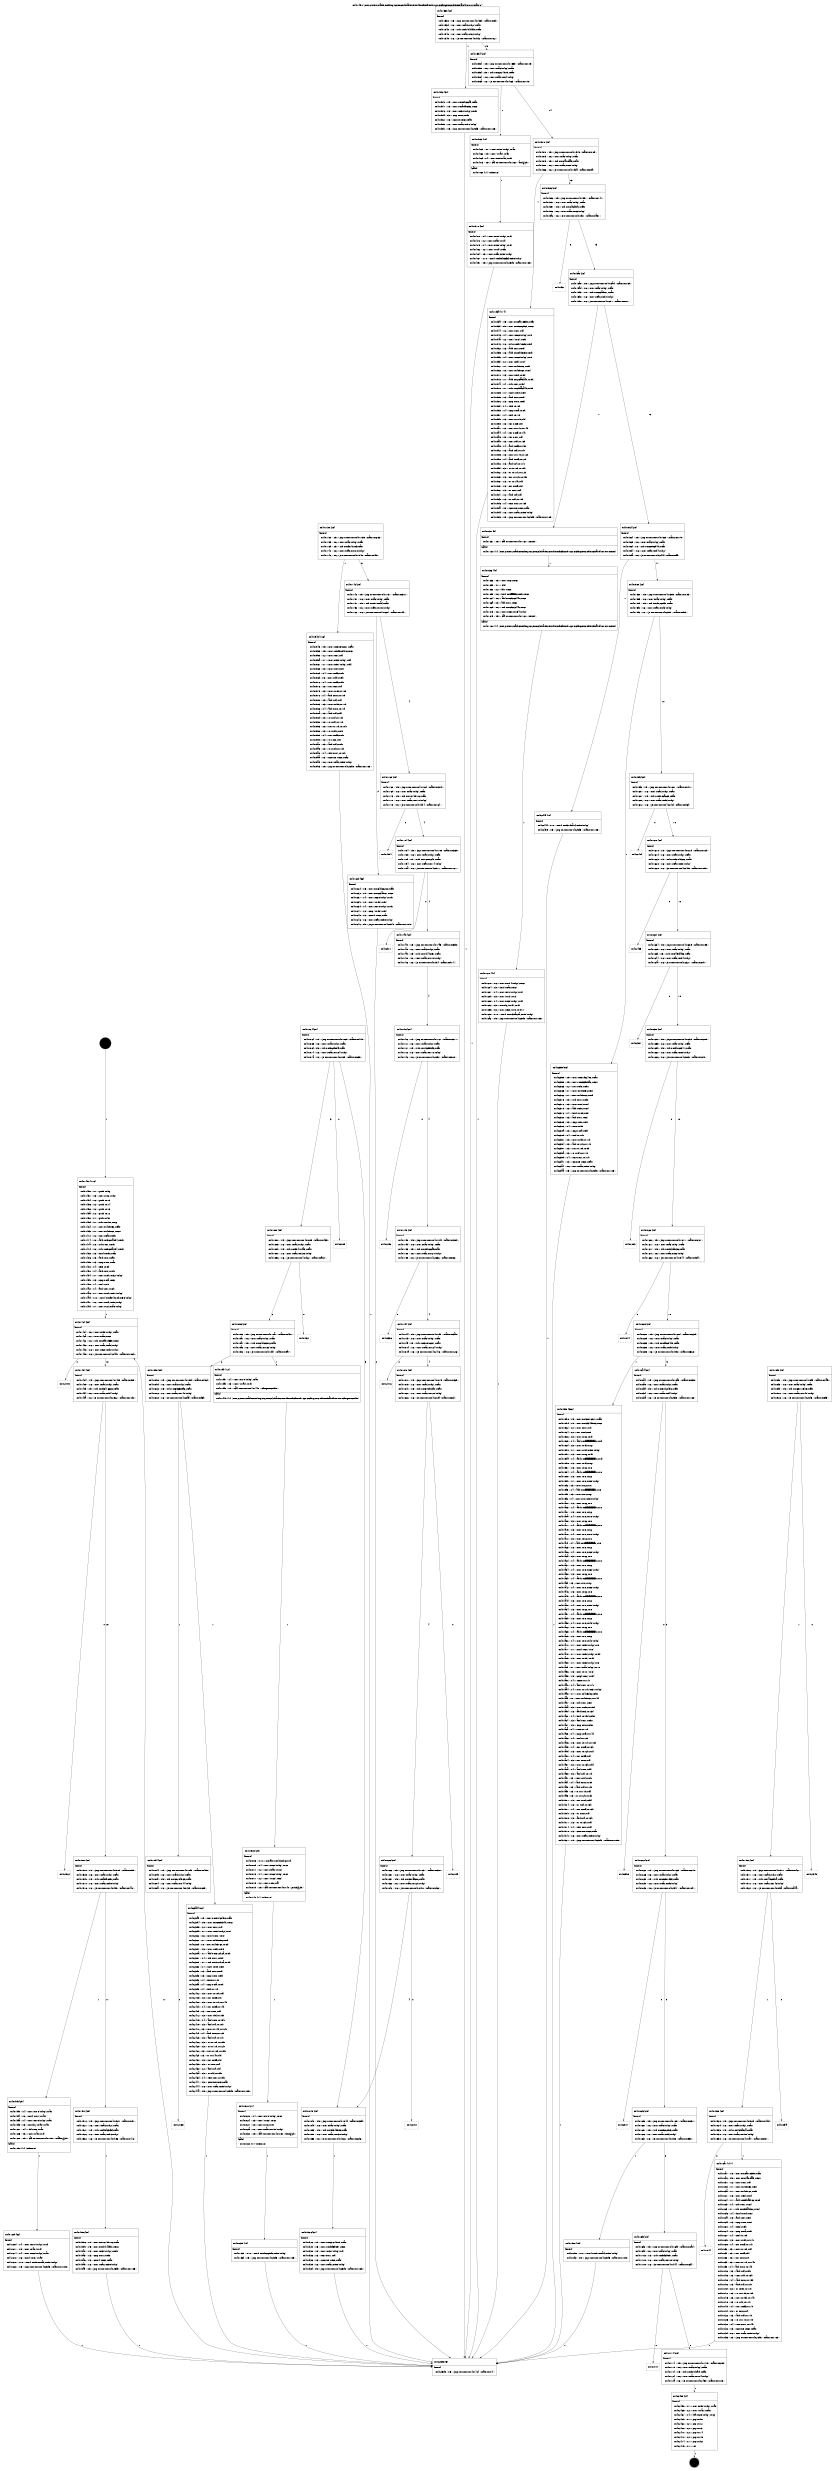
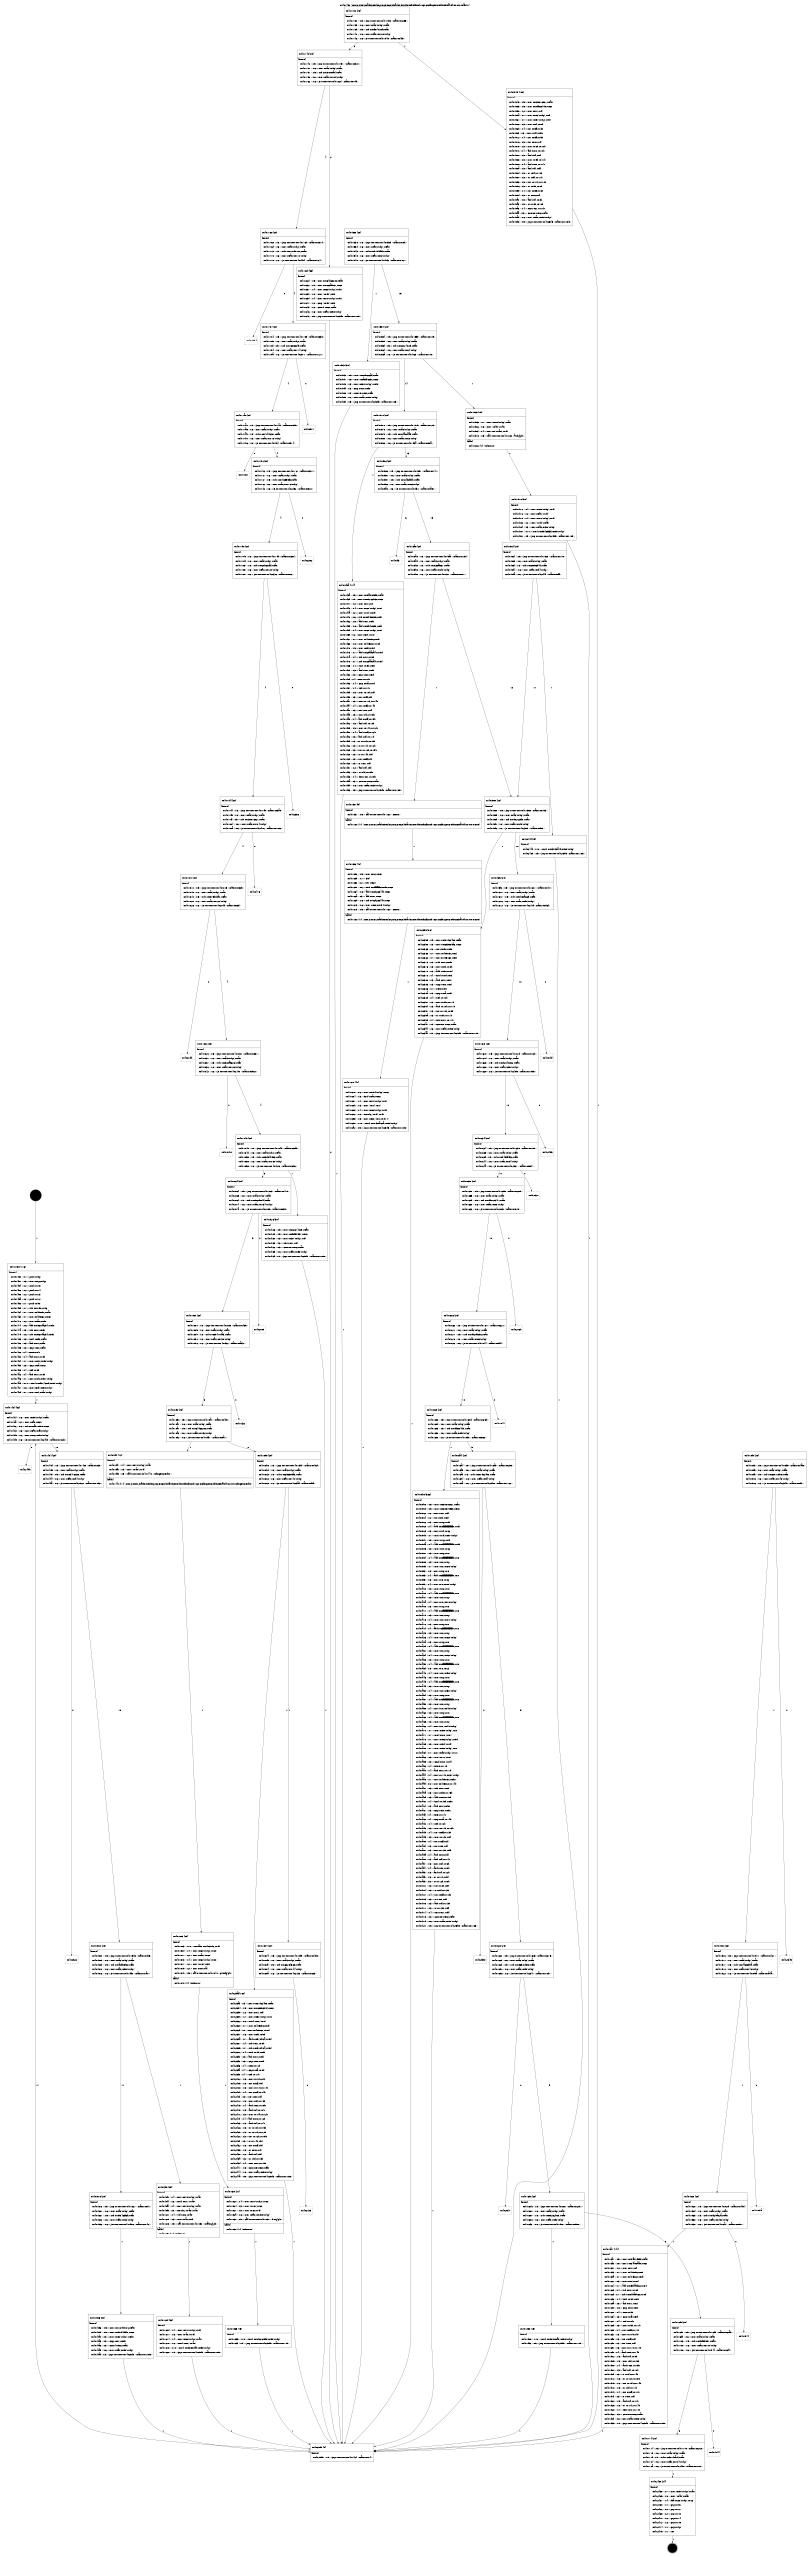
(626, 414) -> (477, 687)
none -> (243, 475)
(364, 1583) -> (263, 1173)
